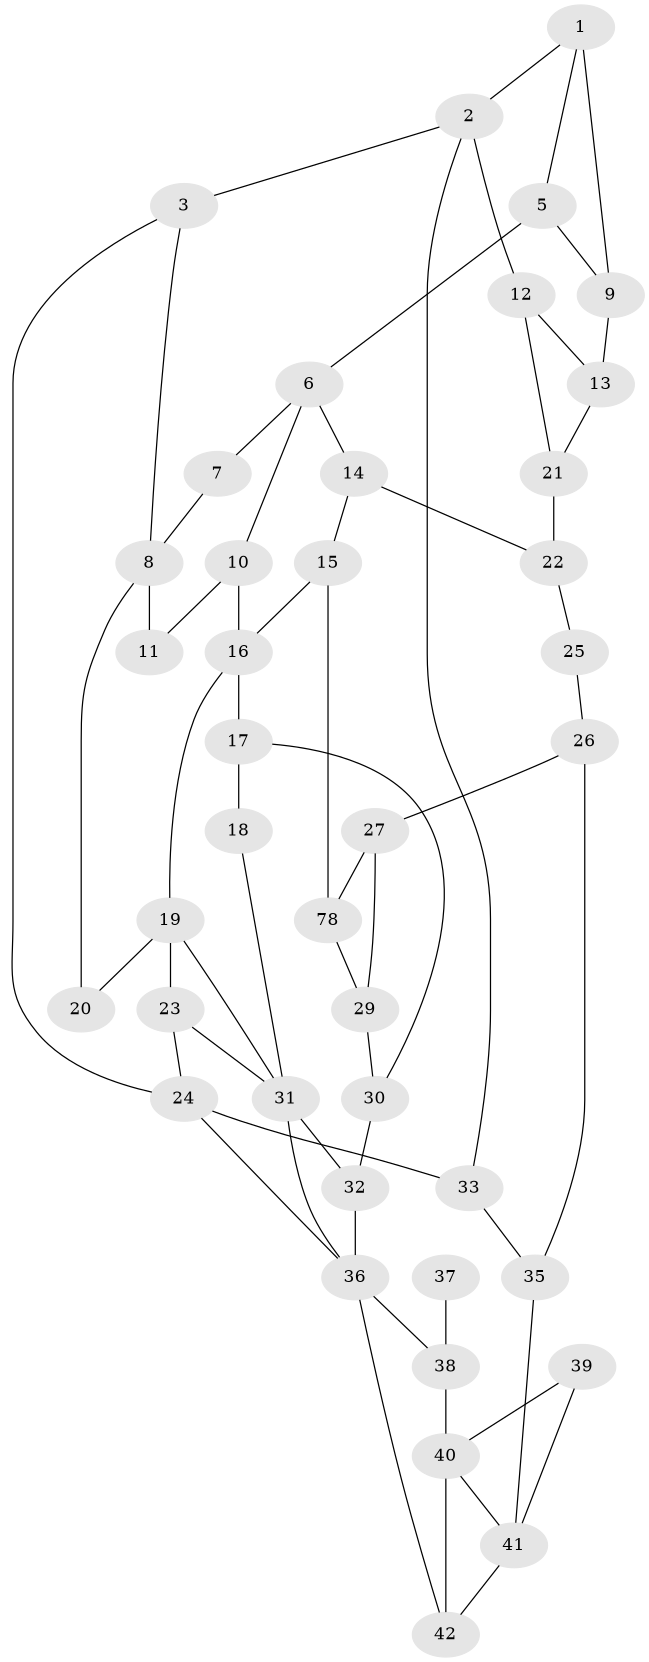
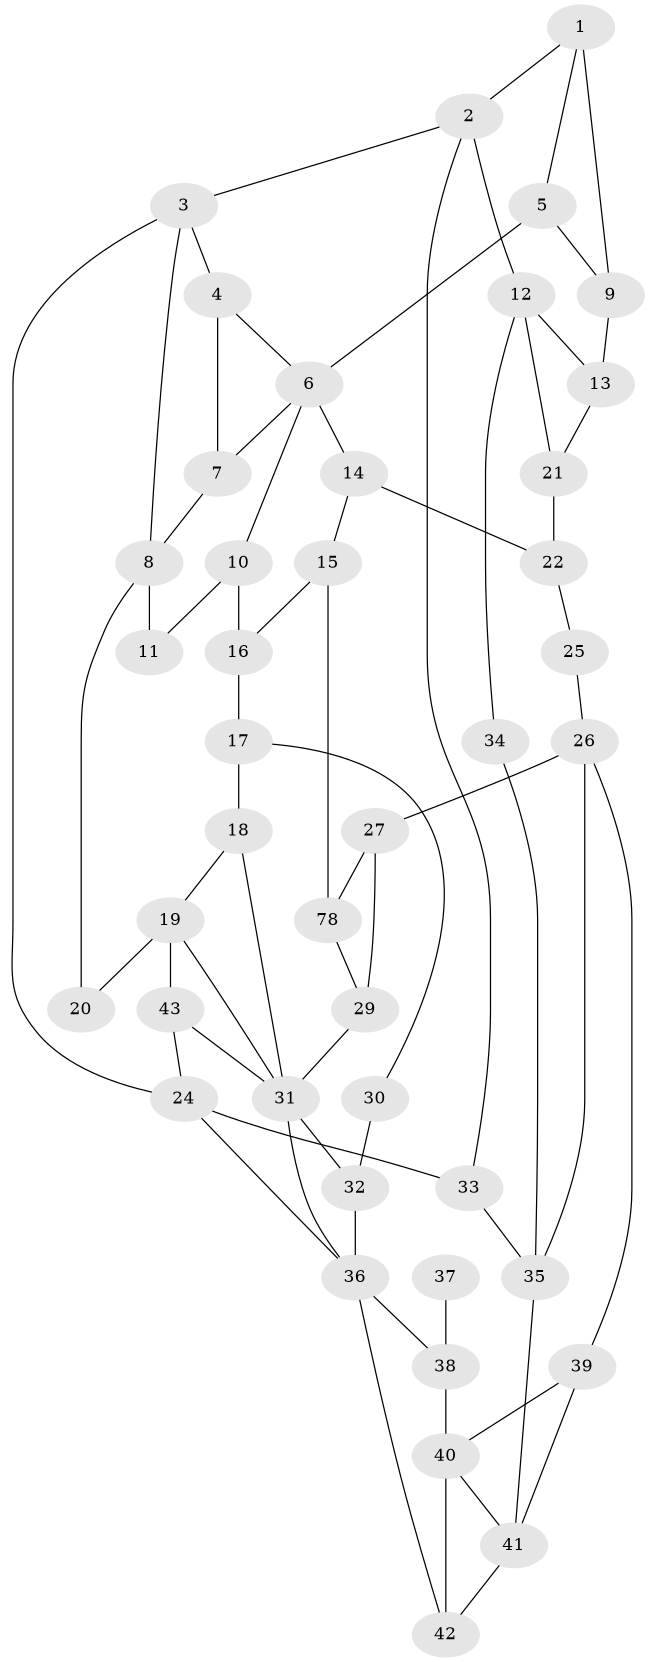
none -> (218, 295)
none -> (495, 742)
(178, 780) -> (205, 876)
(171, 1010) -> (171, 1010)
(370, 1054) -> (326, 1054)
none -> (632, 1055)
